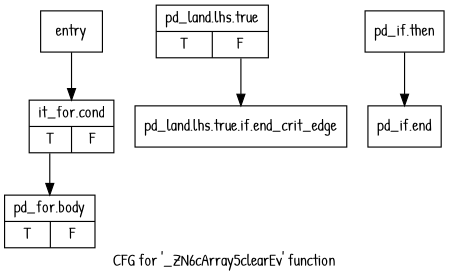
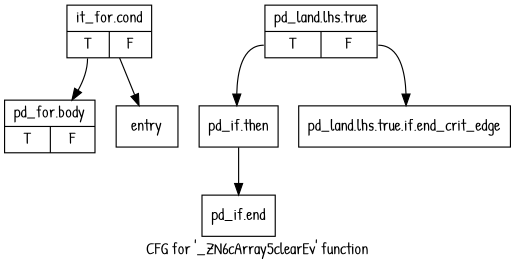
none -> (242, 64)
(72, 70) -> (127, 76)
